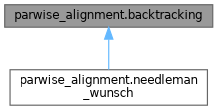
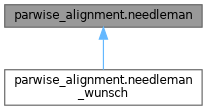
(109, 16) -> (103, 16)
